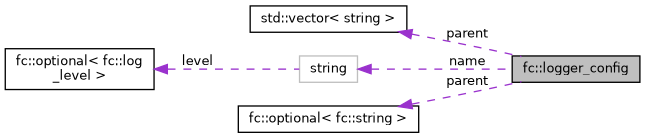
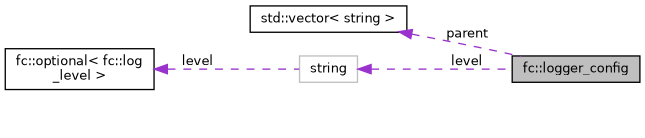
(465, 62) -> (465, 62)
(329, 119) -> none
